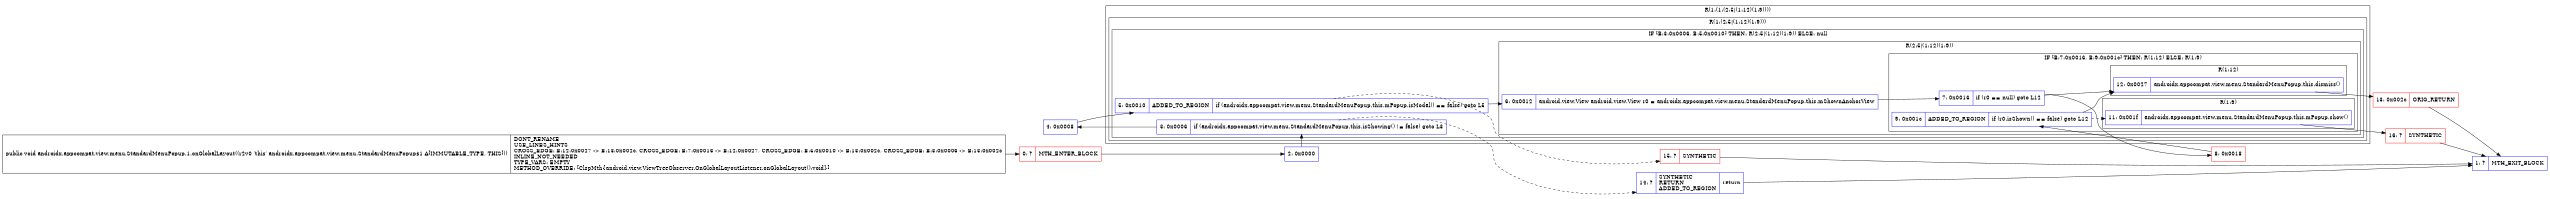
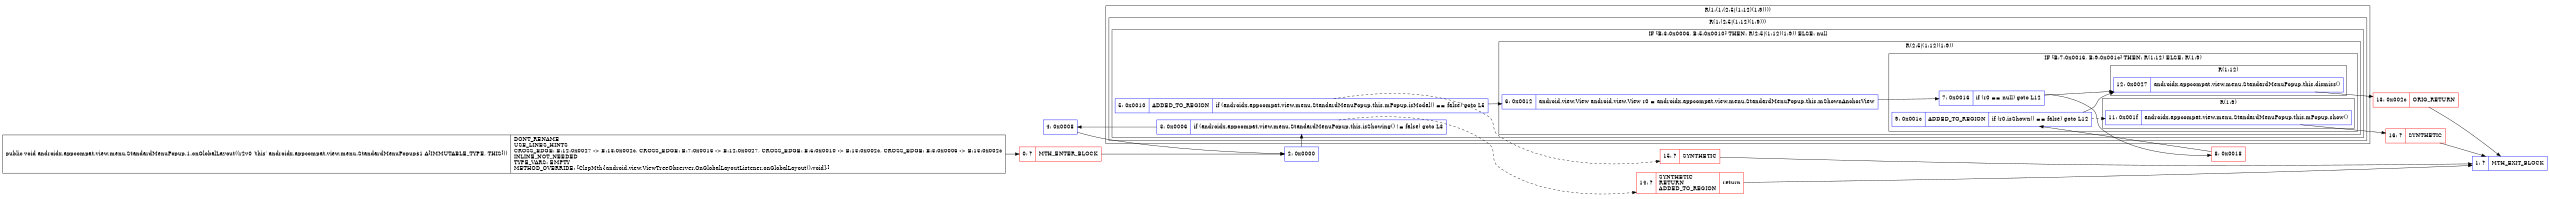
(1103, 117) -> (1178, 148)
(1690, 183) -> (1690, 183)
